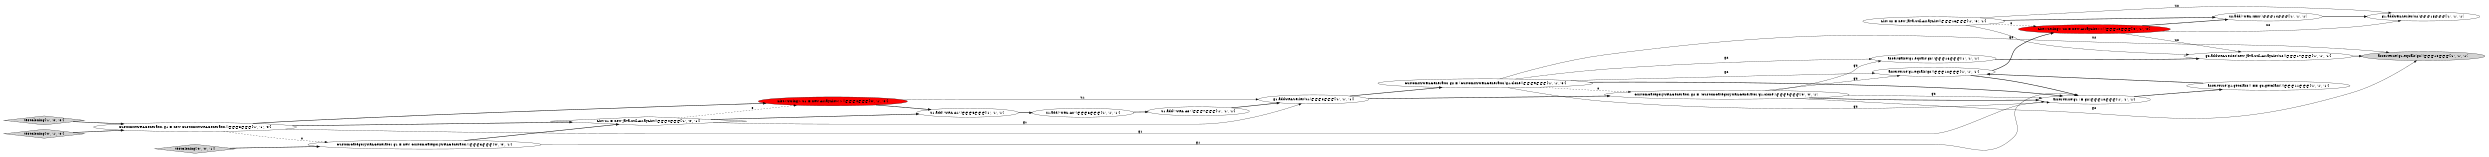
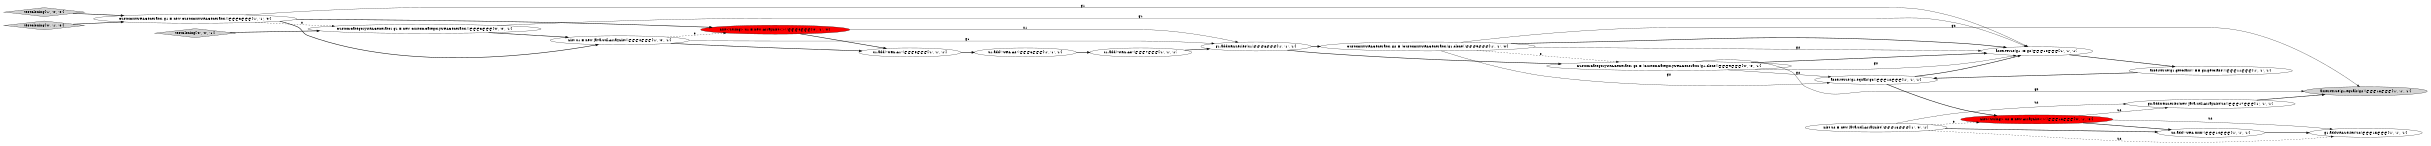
(2184, 7) -> (2130, 141)
(1934, 59) -> none
(649, 121) -> (620, 40)
